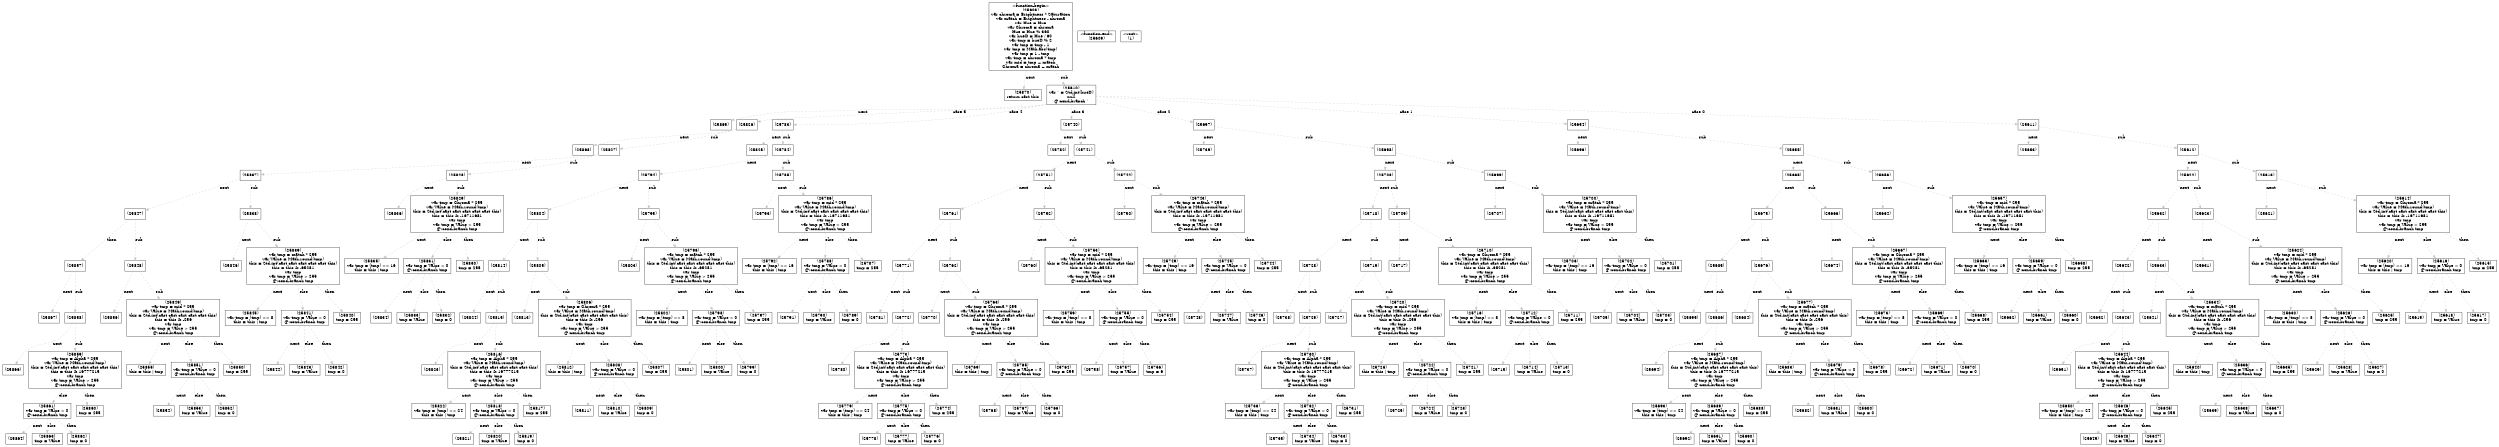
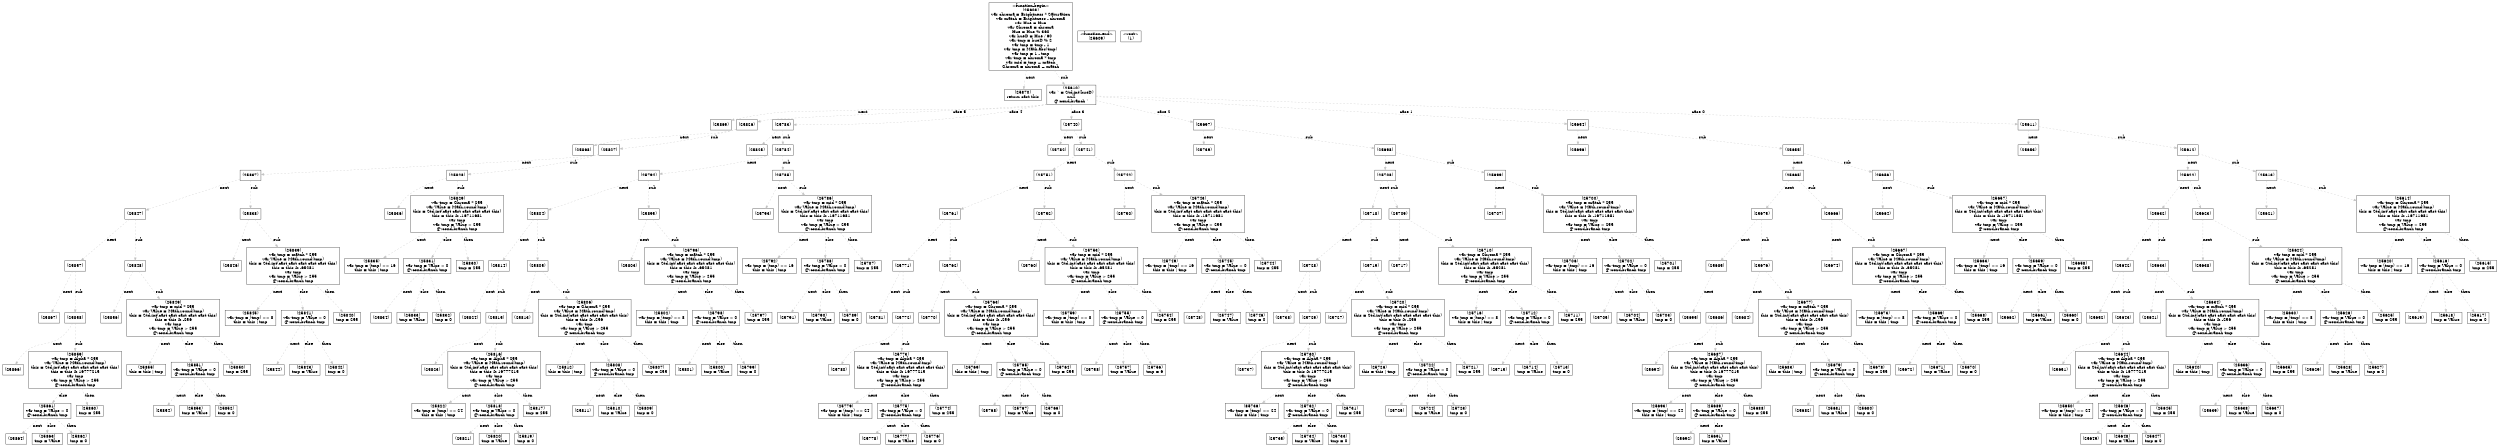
(649, 214) -> (649, 214)
(112, 240) -> (112, 240)
(2203, 266) -> (2203, 266)
(1716, 290) -> none
(1252, 411) -> (1252, 411)
(1746, 439) -> none
